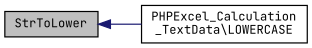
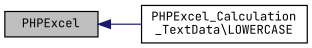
(51, 24) -> (51, 24)
